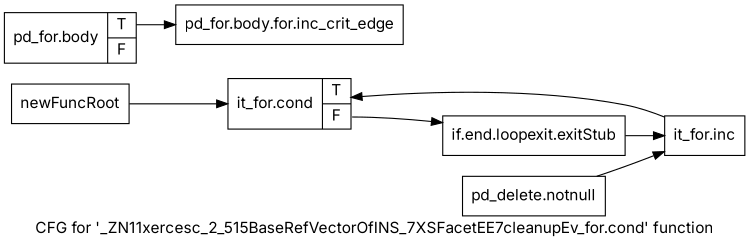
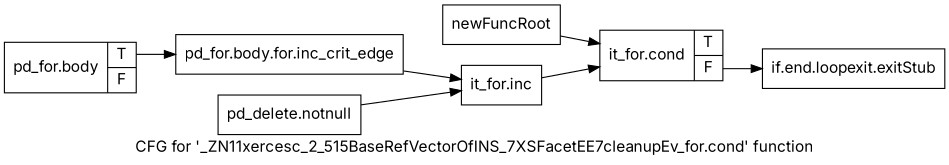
(639, 136) -> (427, 74)
